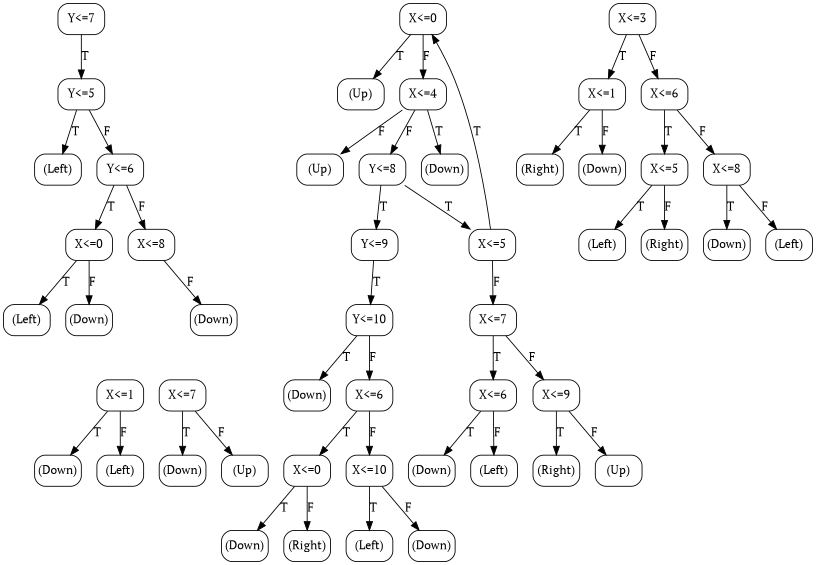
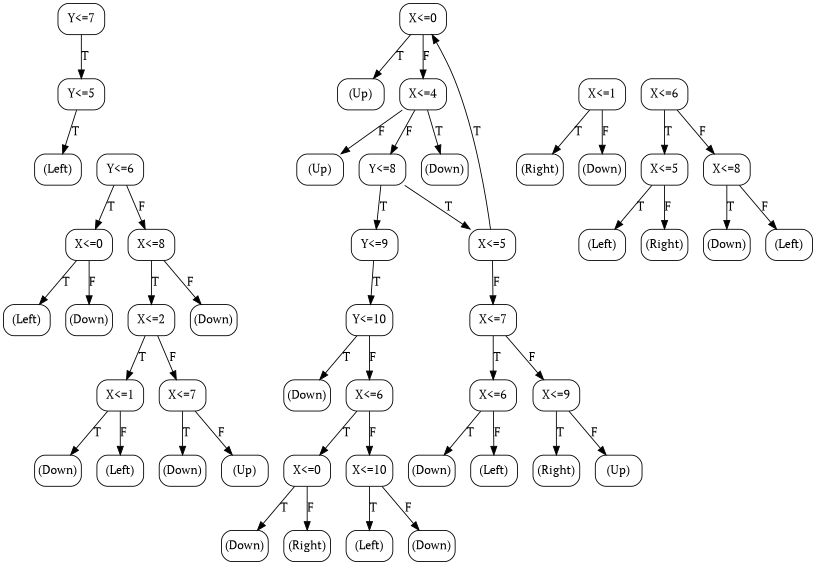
(633, 19) -> none
(99, 128) -> none
none -> (151, 320)
